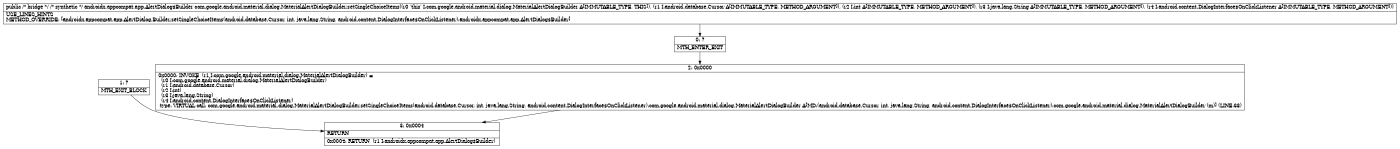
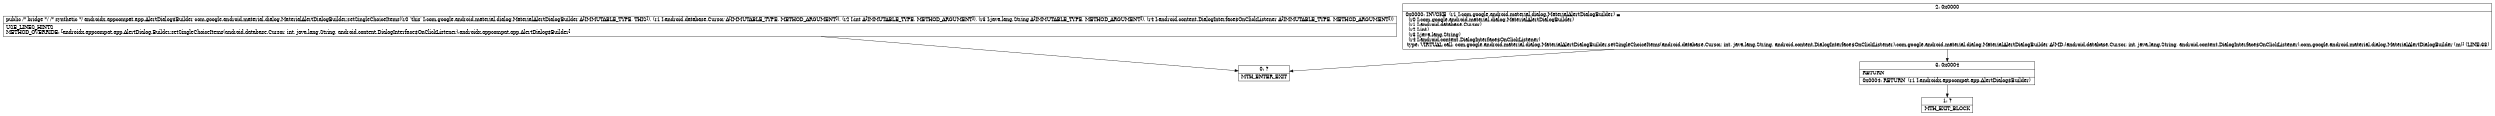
(700, 56) -> (1454, 60)
(223, 124) -> (1947, 89)
